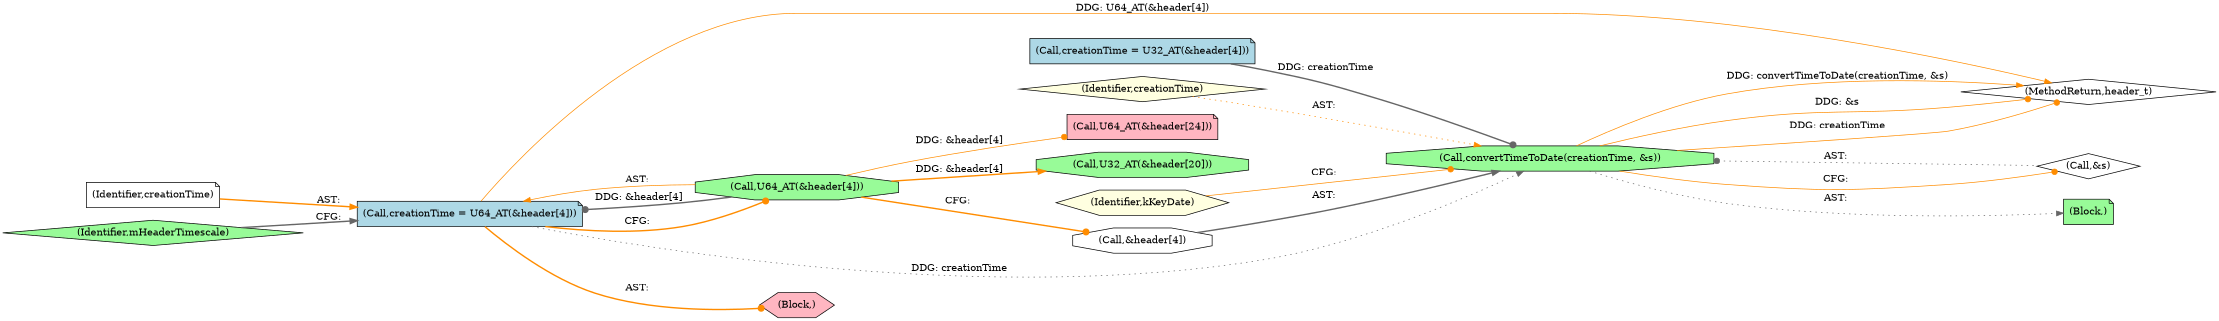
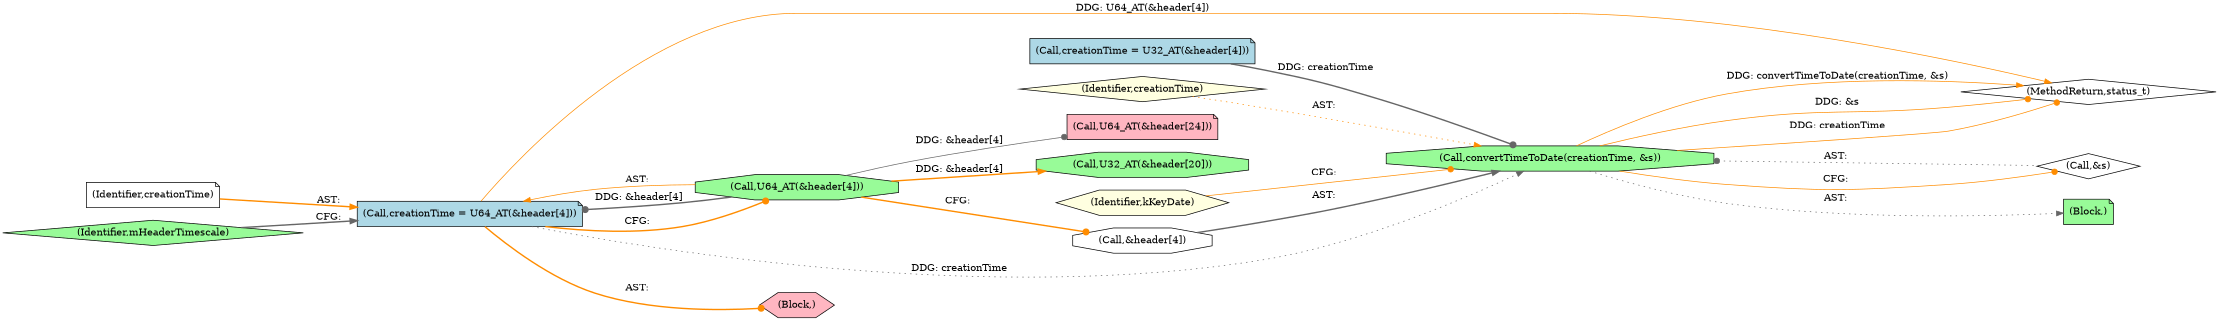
(2088, 92) -> (2088, 92)
(953, 154) -> (953, 154)
